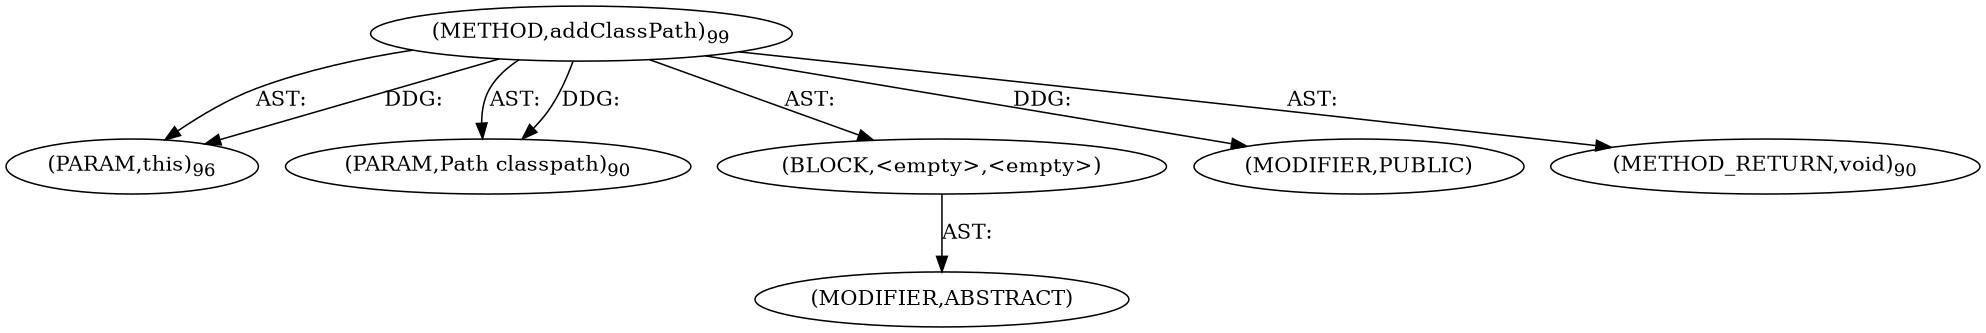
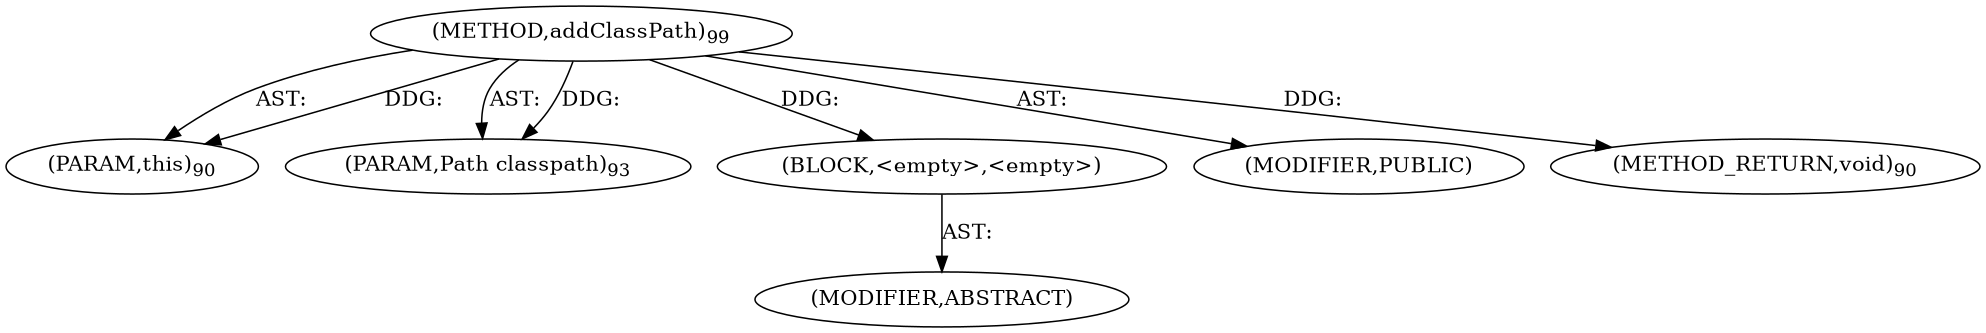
(814, 100) -> (814, 100)
(1046, 100) -> (1046, 100)
(1316, 100) -> (1316, 100)
(205, 164) -> (205, 164)
(620, 164) -> (620, 164)
